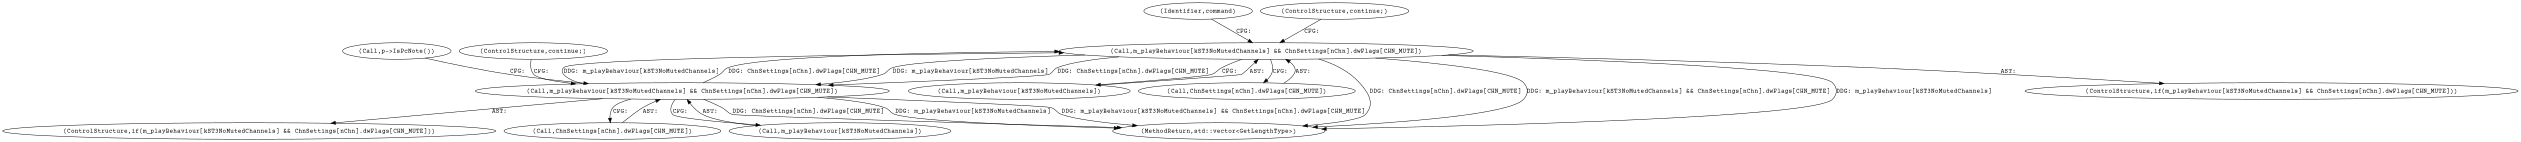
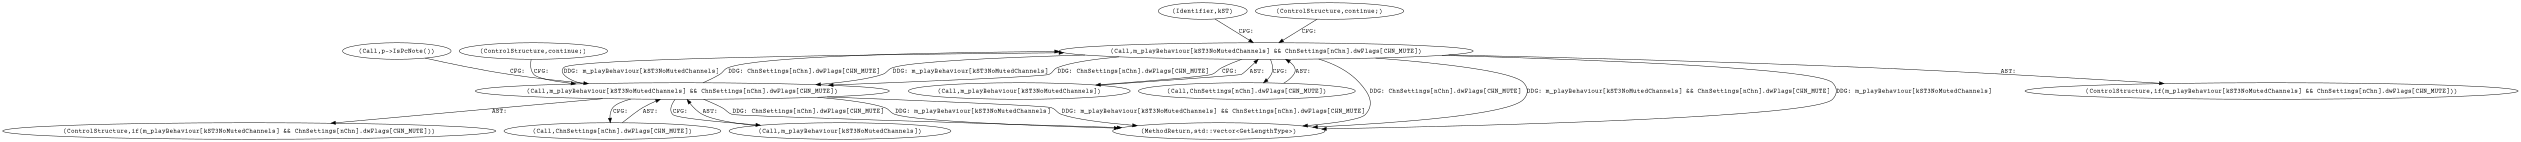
(1198, 11) -> (1203, 11)
